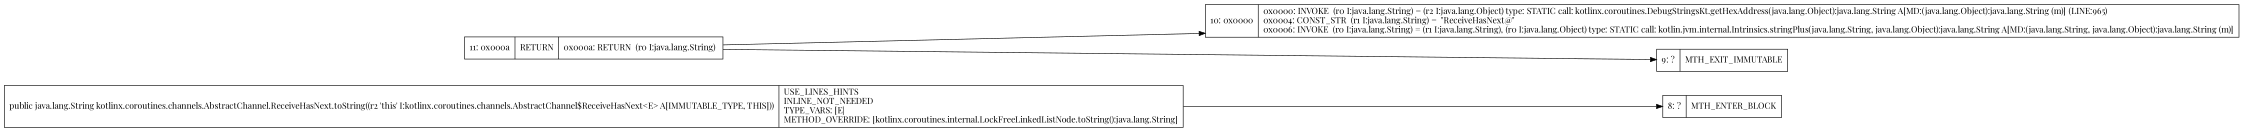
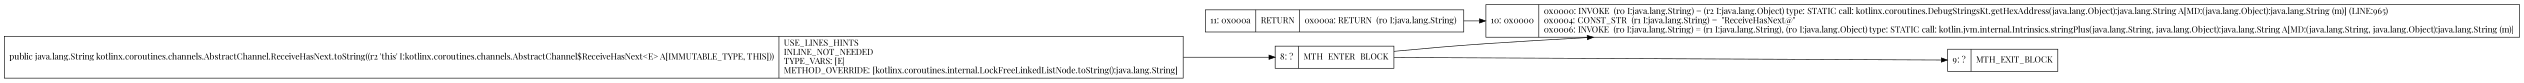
none -> (1491, 43)
(1187, 54) -> (1668, 59)
(1734, 60) -> (2014, 60)
